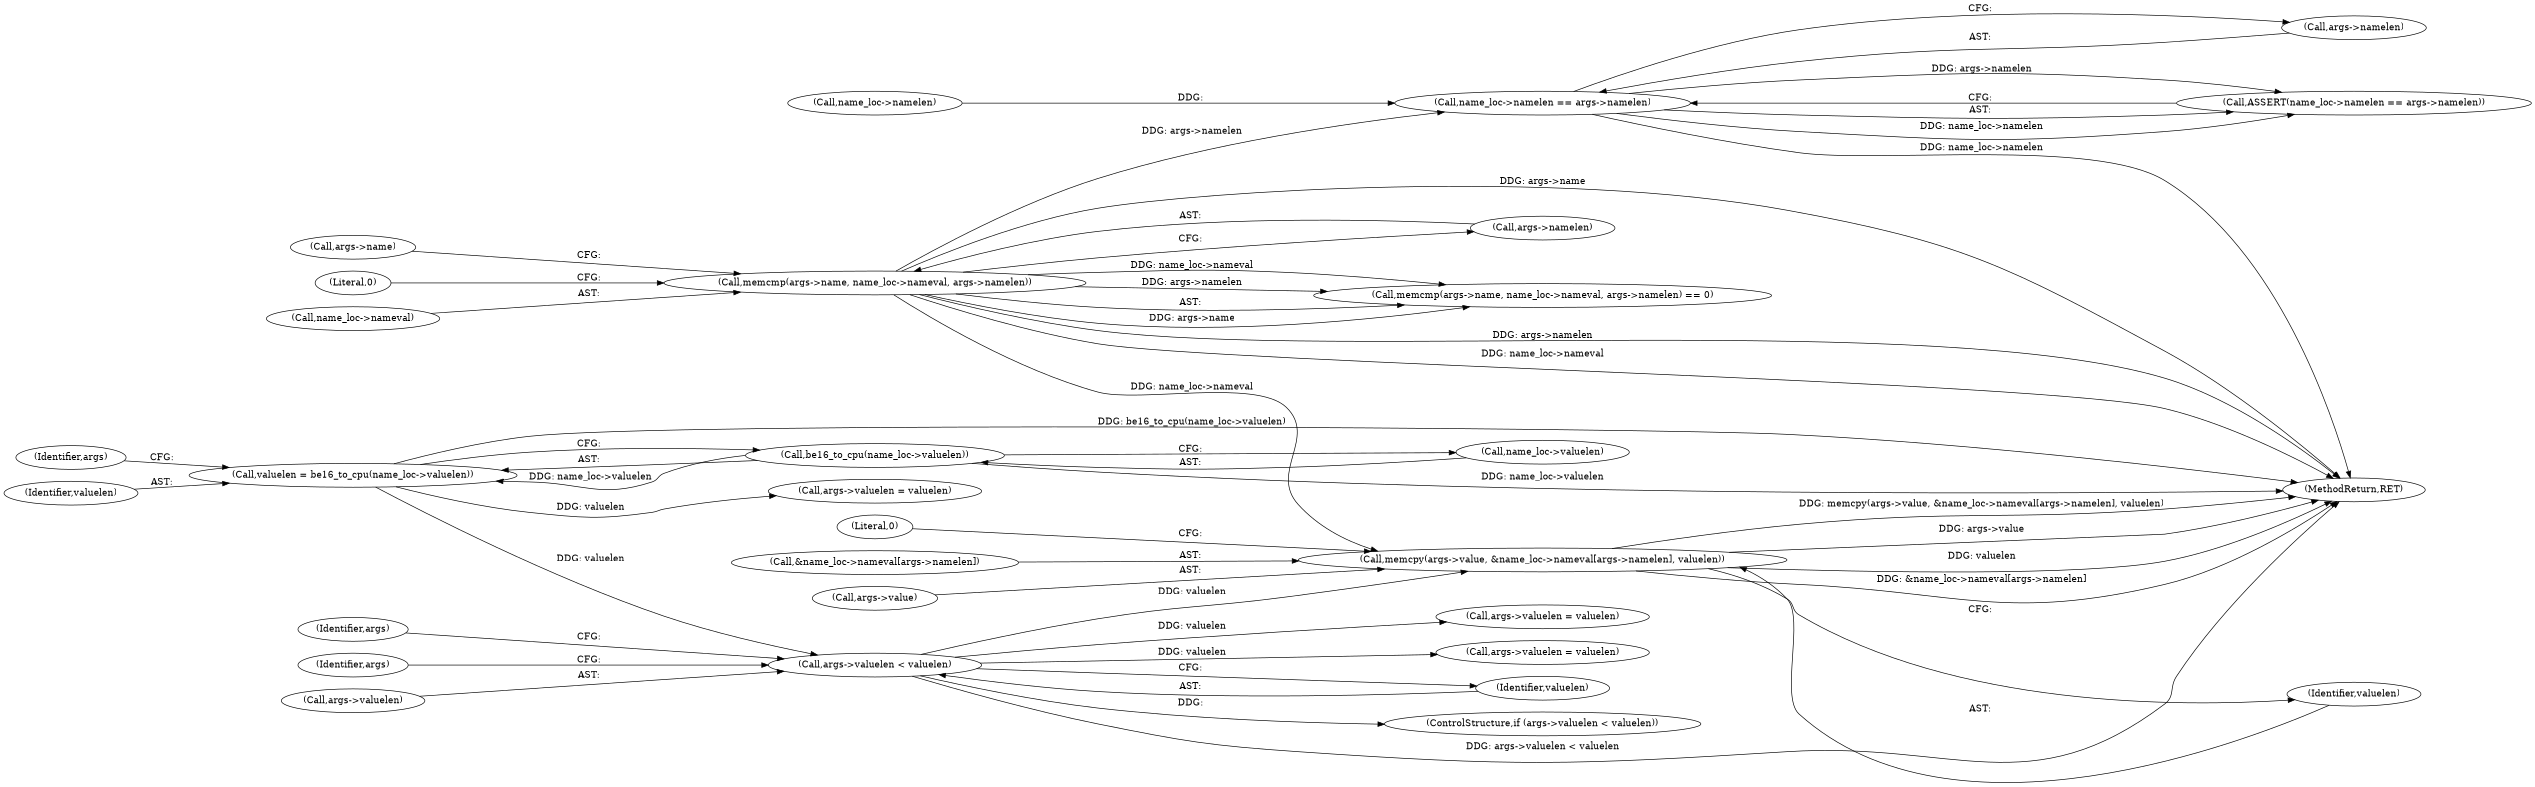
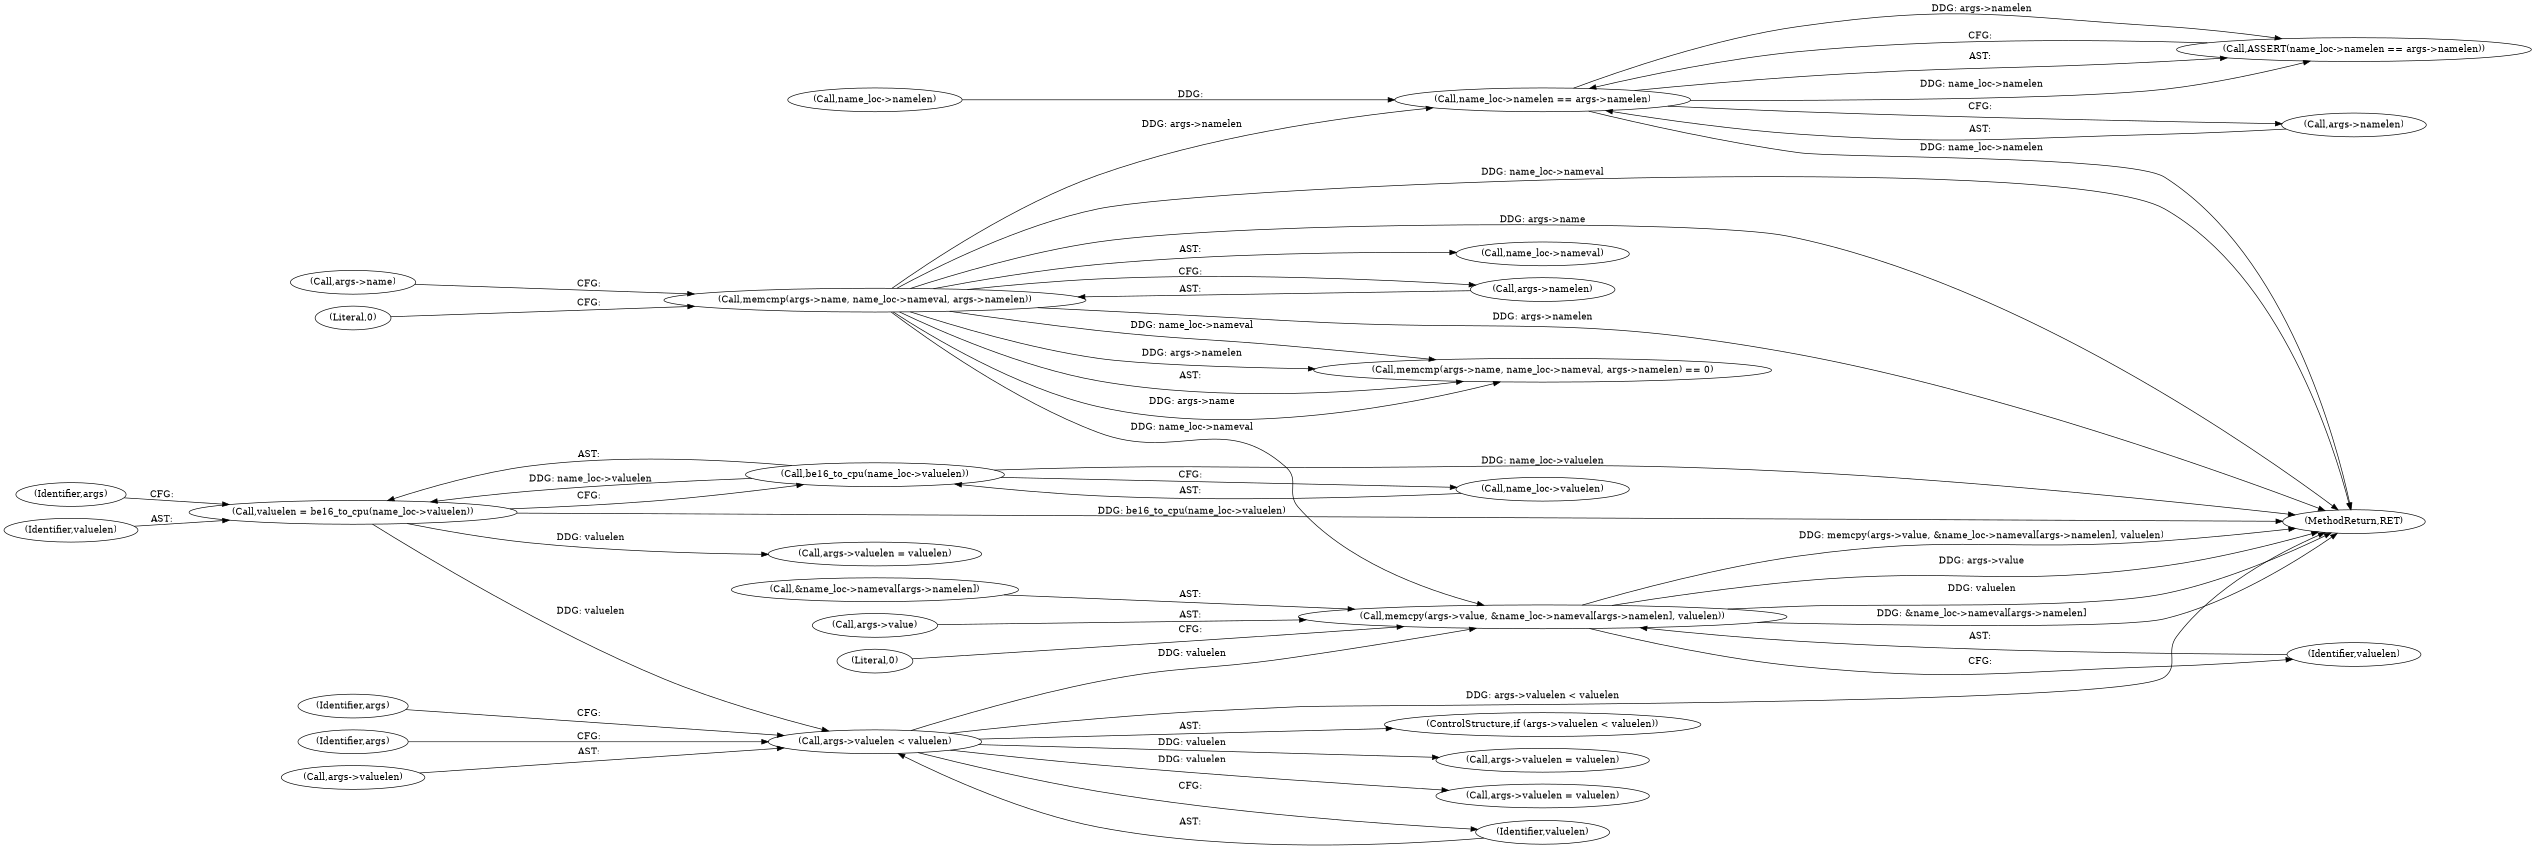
(582, 303) -> (1191, 258)
(1192, 703) -> (1192, 726)
